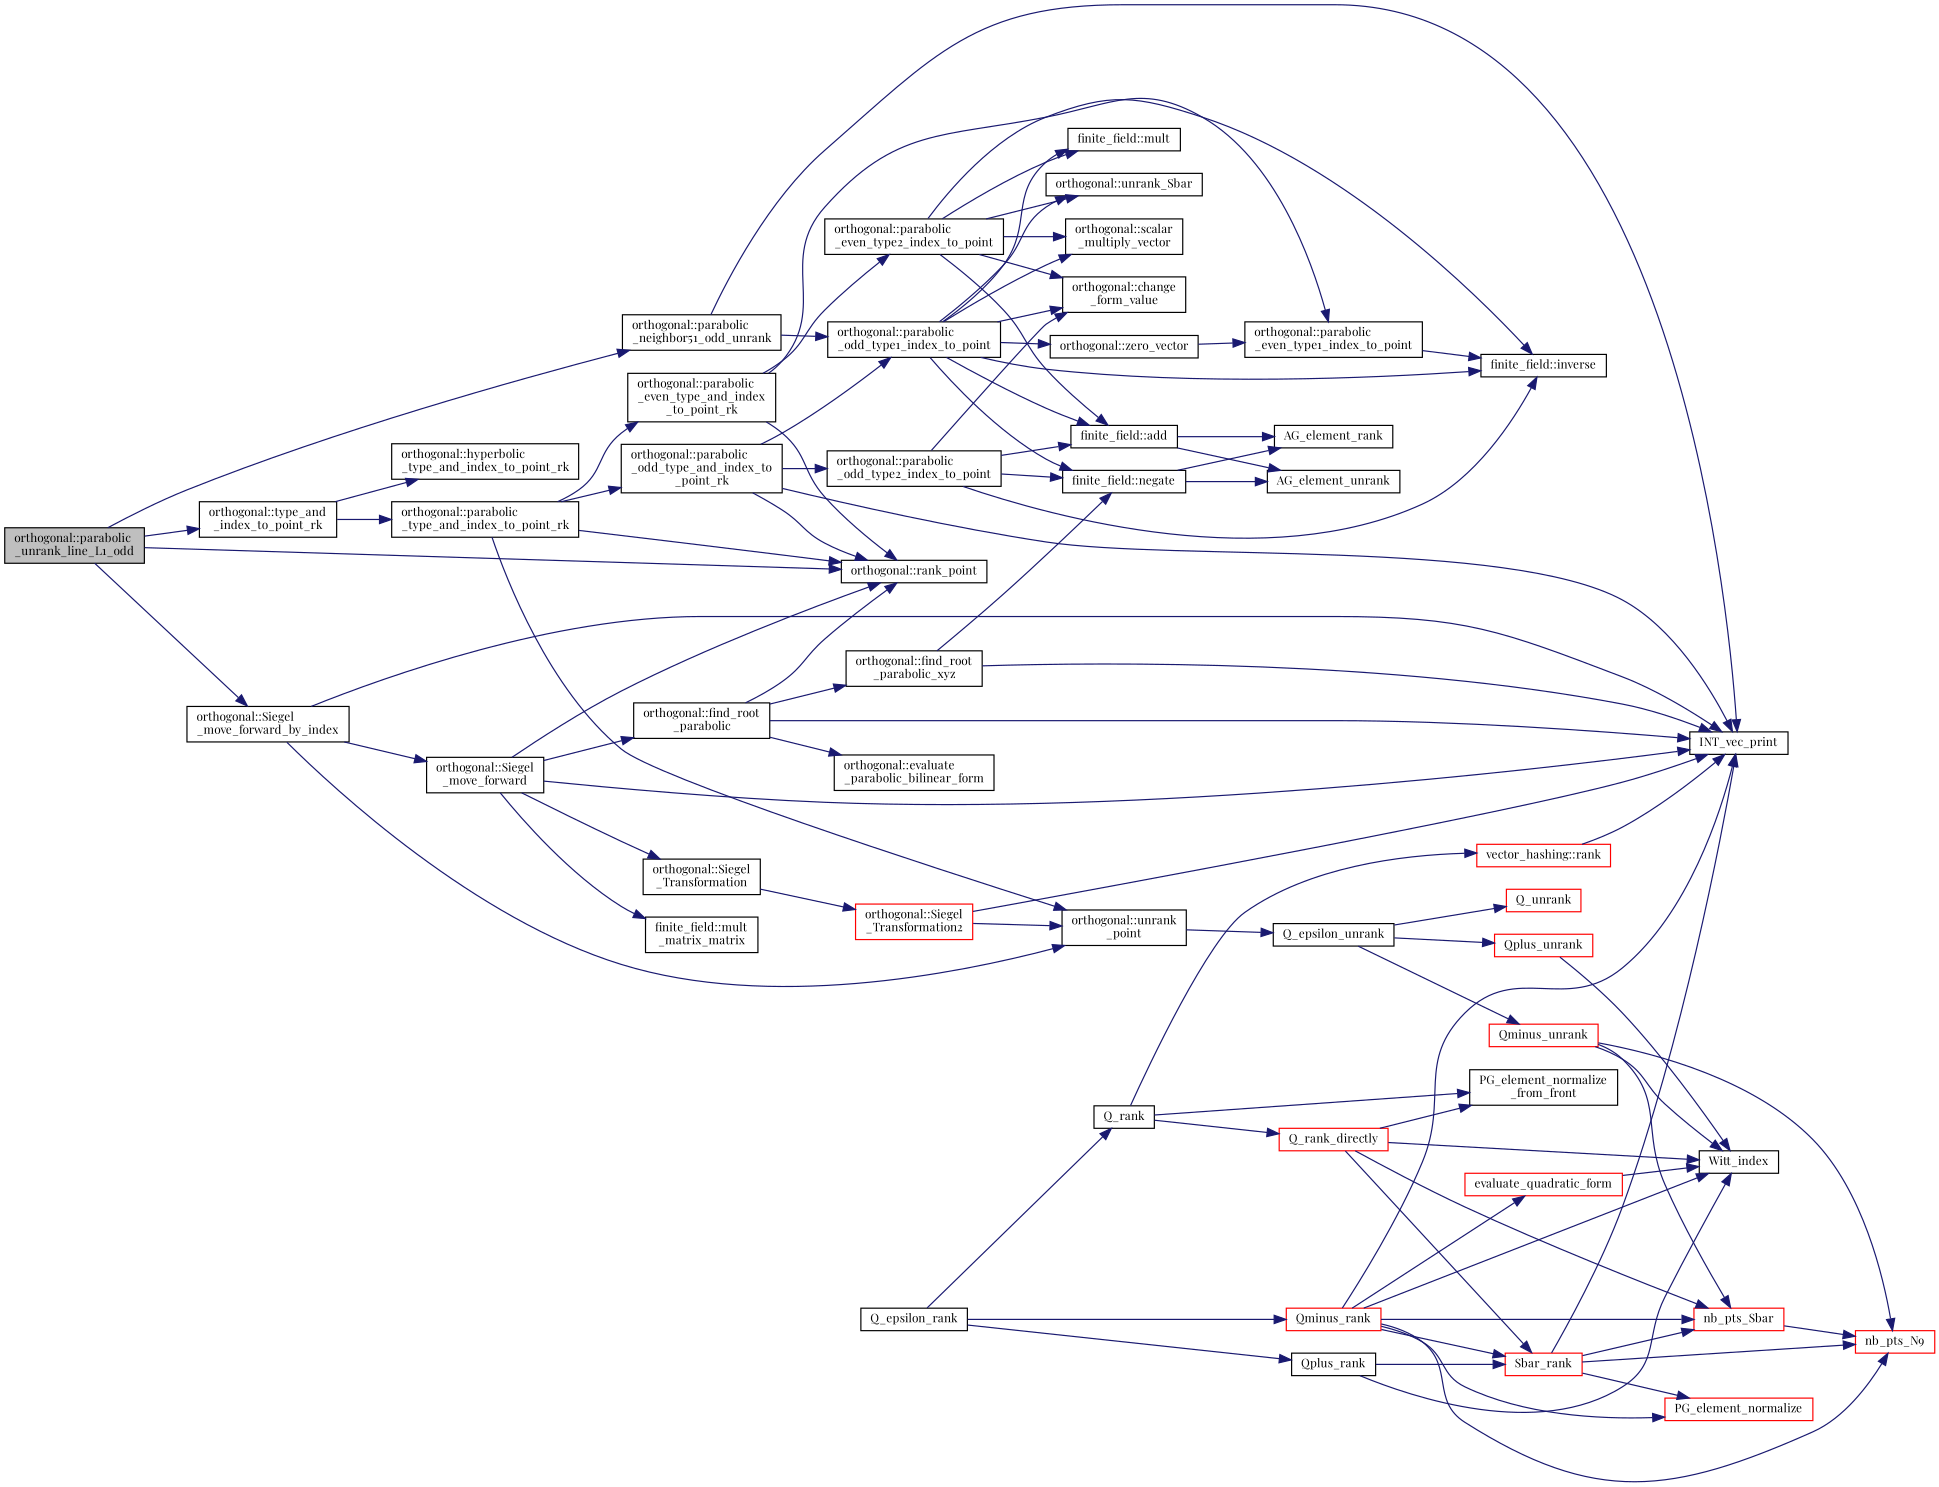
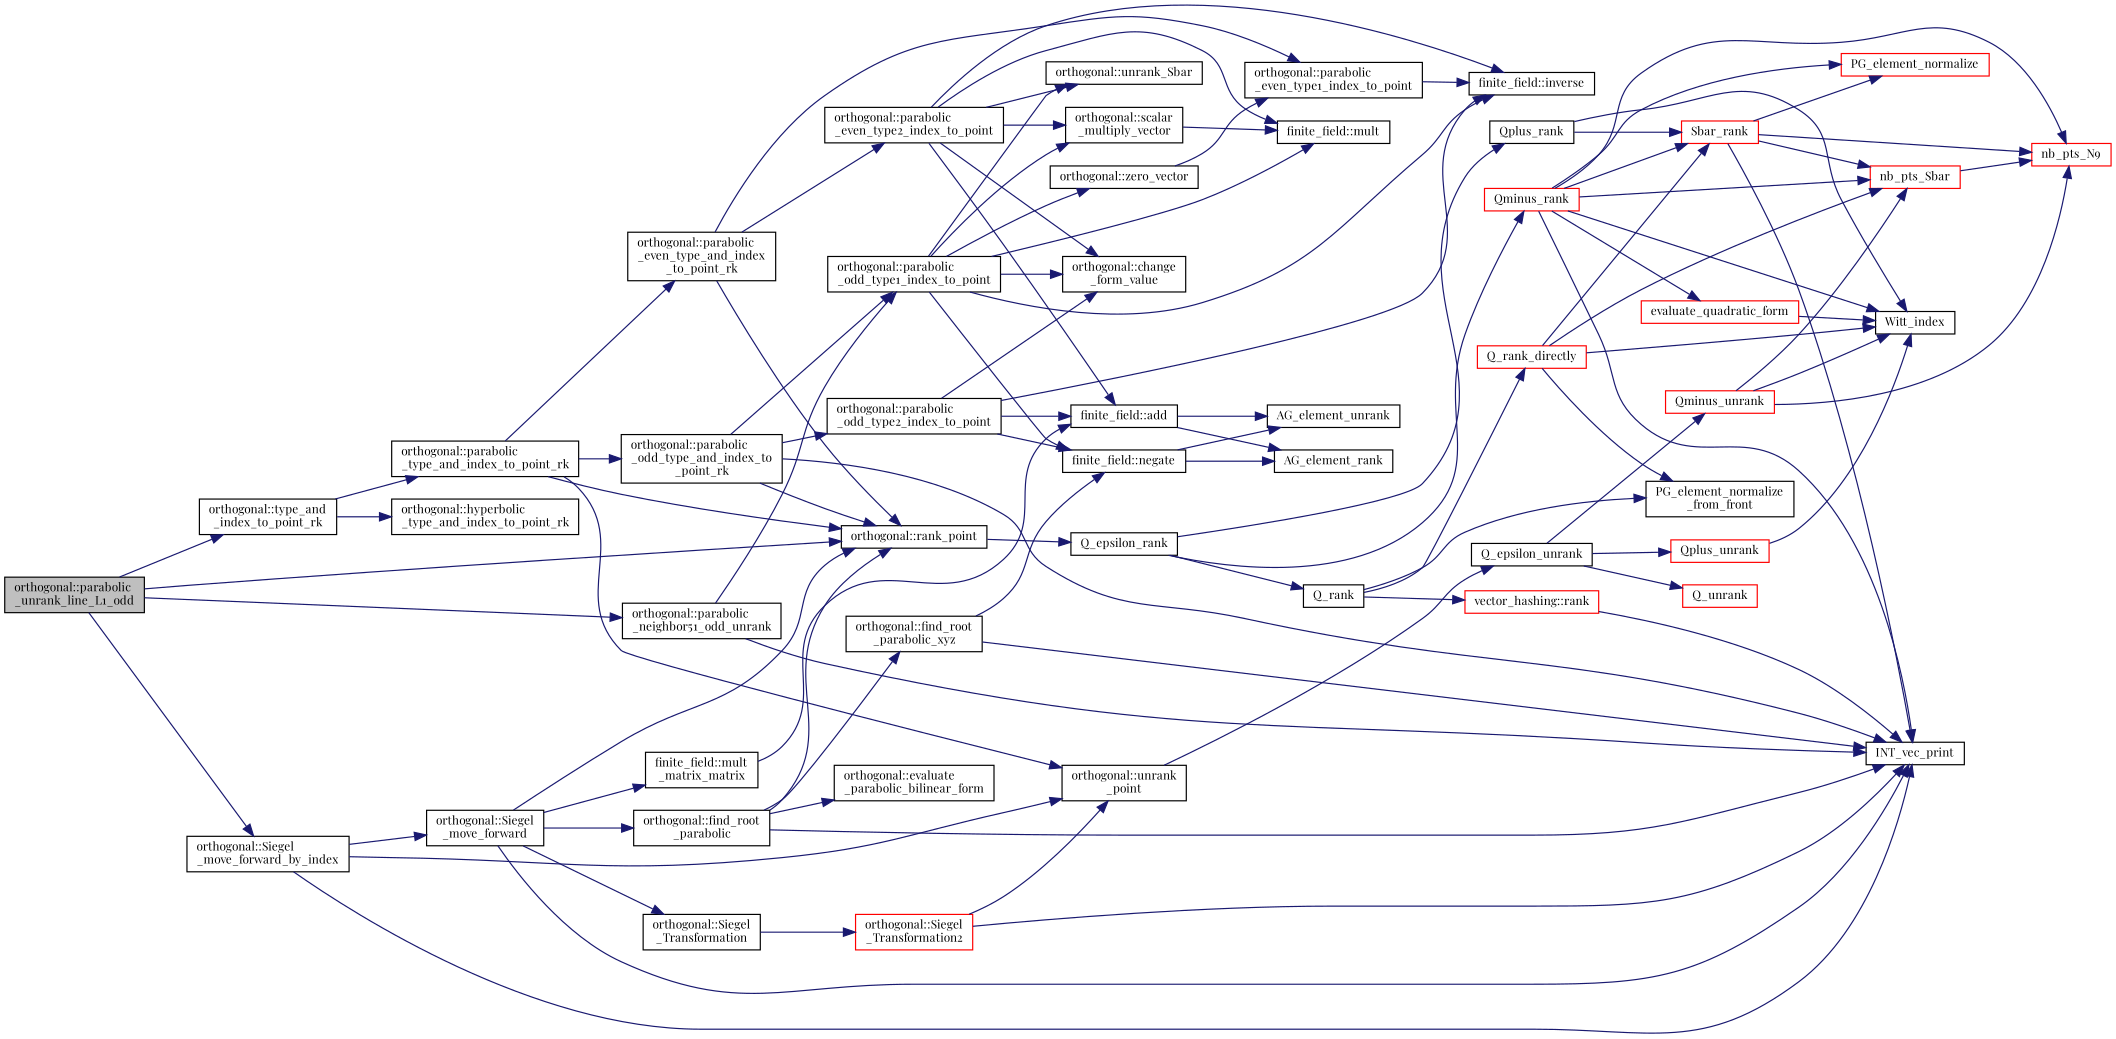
none -> (1216, 128)
(1011, 392) -> (898, 581)
none -> (1009, 540)
